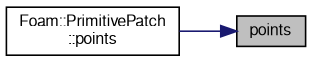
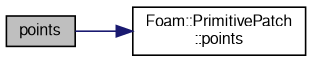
(200, 31) -> (96, 31)
